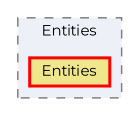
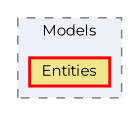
(70, 32) -> (70, 32)
